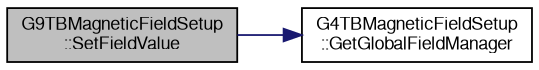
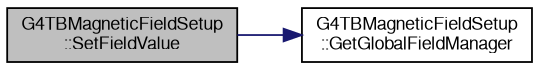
(122, 35) -> (122, 35)
